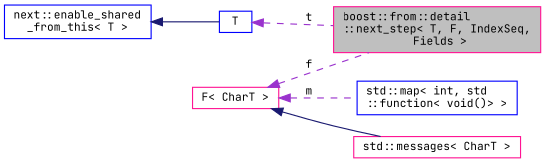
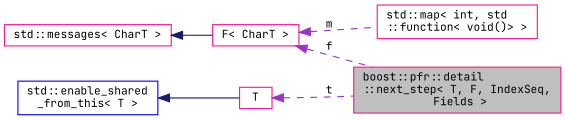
(78, 22) -> (88, 98)
(236, 22) -> (256, 98)
(437, 30) -> (457, 90)
(437, 98) -> (457, 22)
(331, 125) -> (198, 35)
